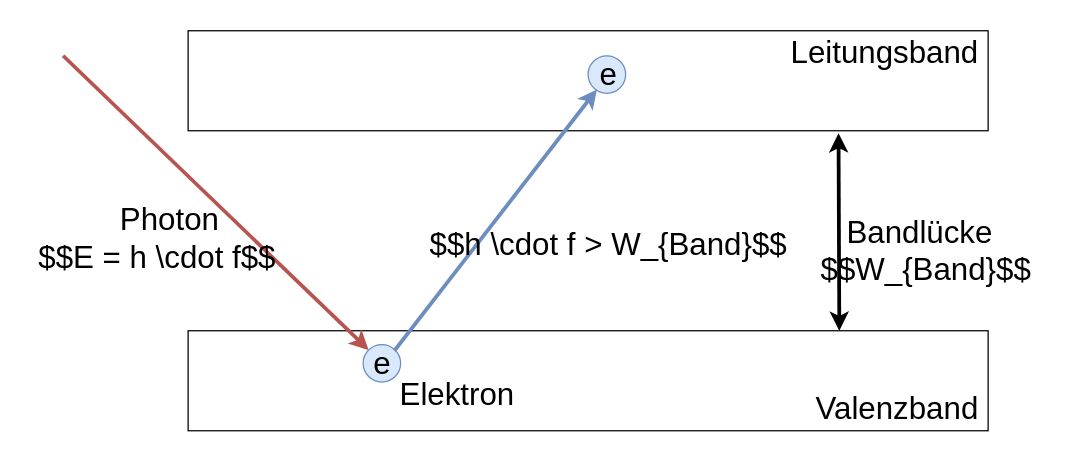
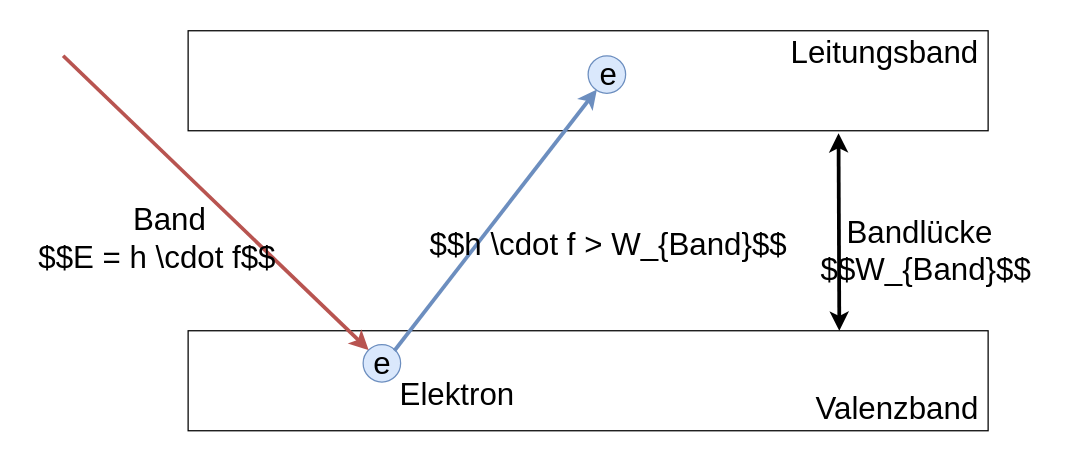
(170, 218) -> (170, 218)
